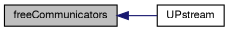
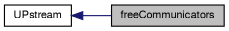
(143, 16) -> (97, 16)
